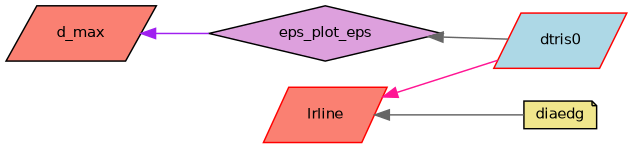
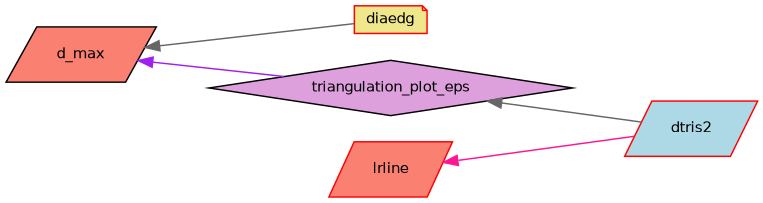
(325, 33) -> (391, 88)
(560, 41) -> (691, 129)
(457, 115) -> (257, 35)
(560, 115) -> (391, 20)
